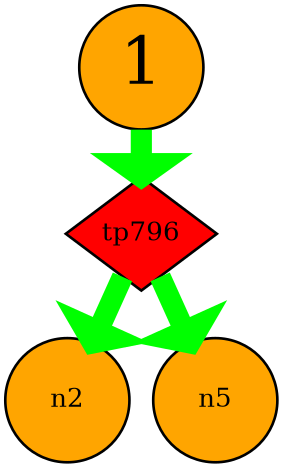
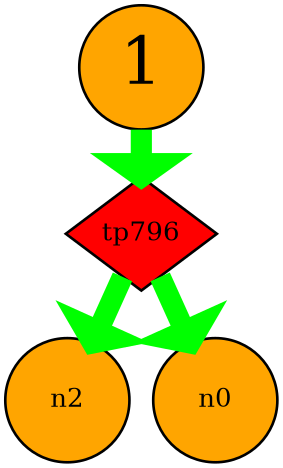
(215, 400) -> (215, 400)
